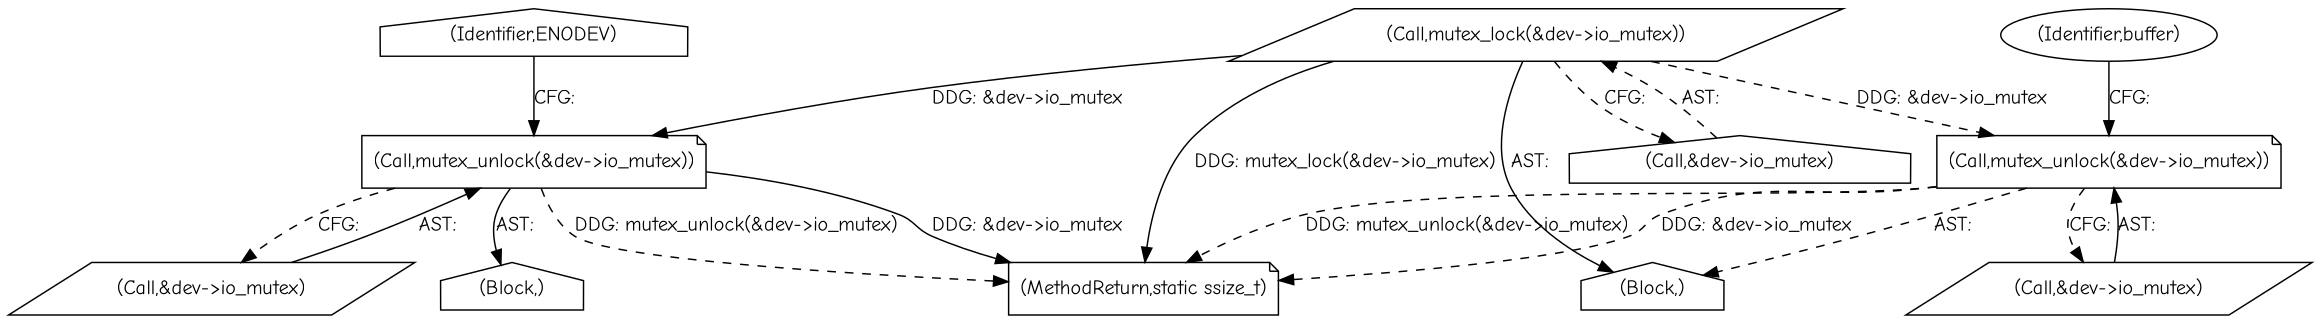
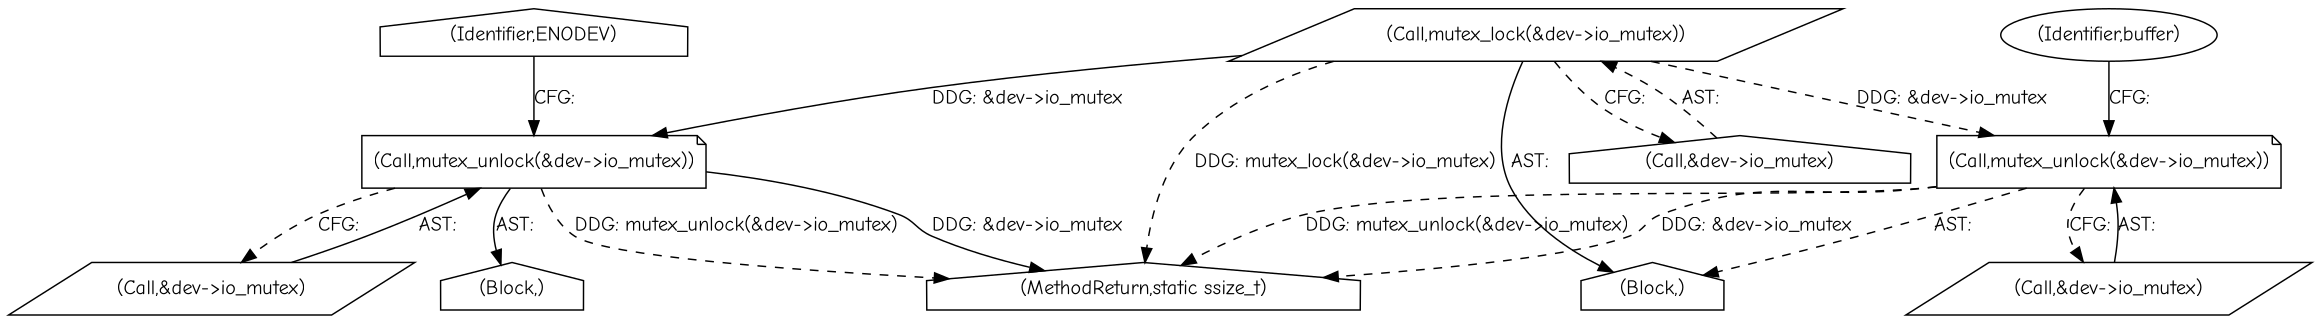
(1208, 124) -> (1208, 124)
(1144, 289) -> (1144, 289)
